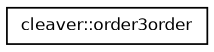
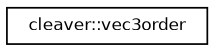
(107, 26) -> (107, 26)
